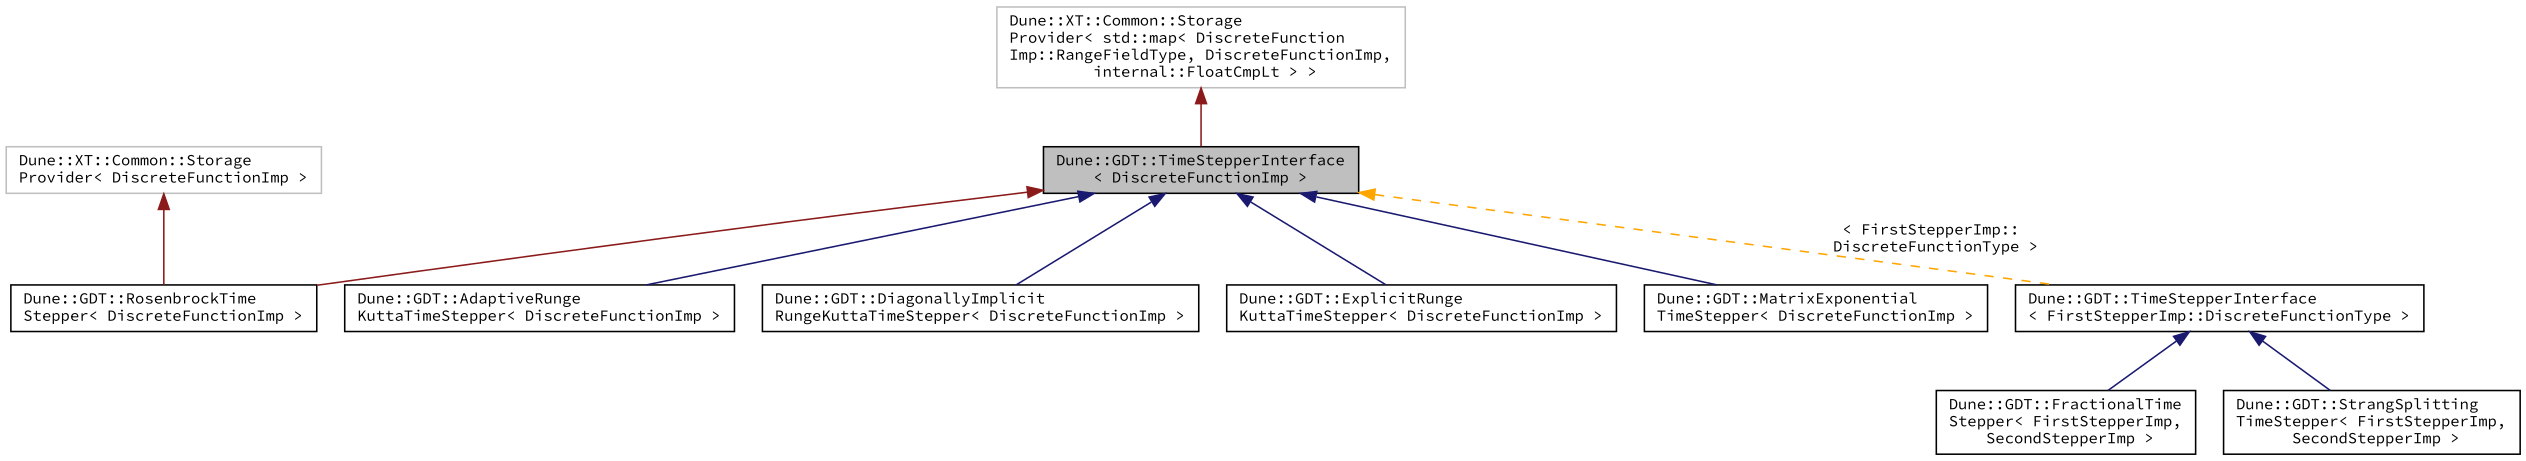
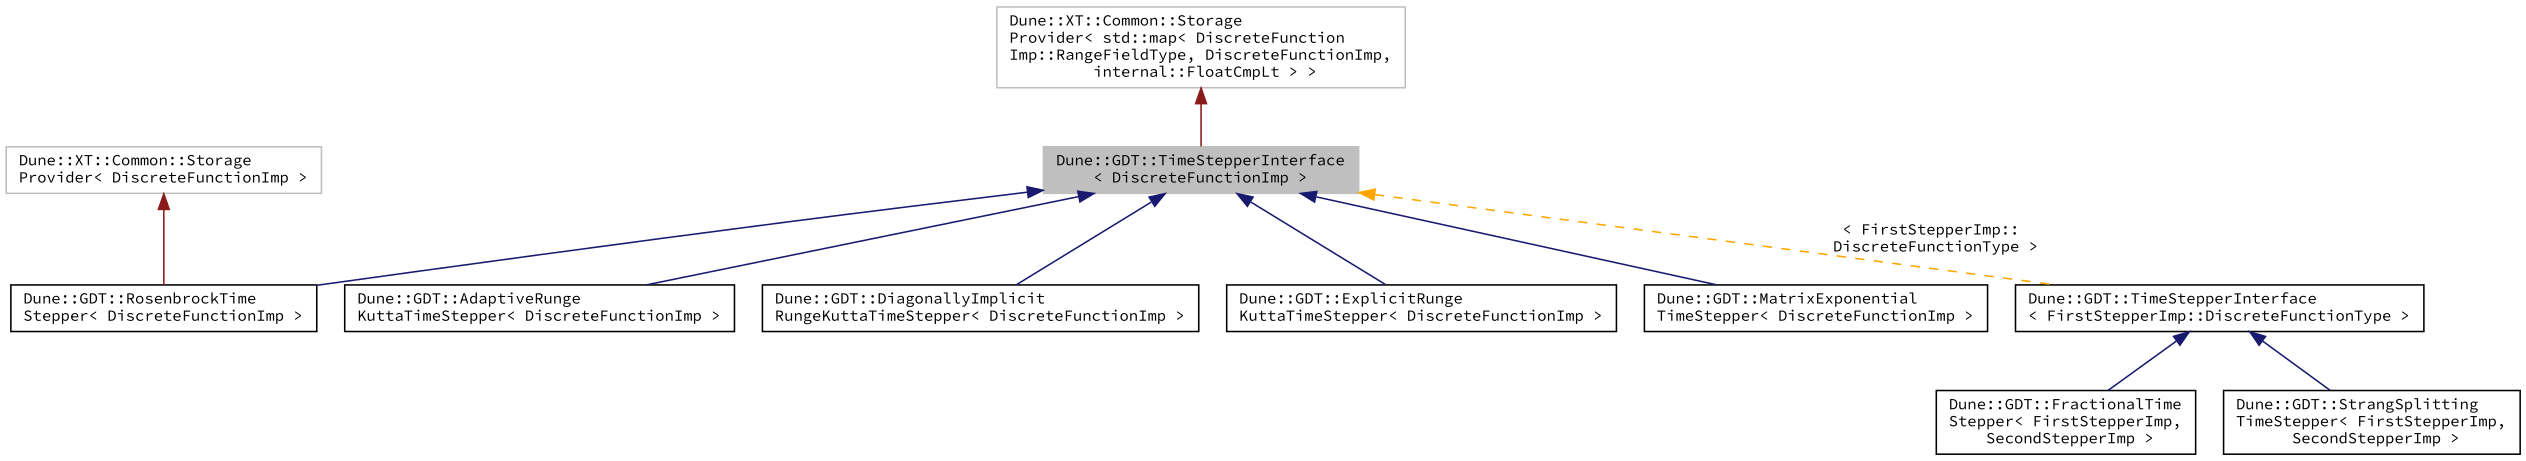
(1201, 170) -> (1201, 170)
(672, 237) -> (672, 237)
